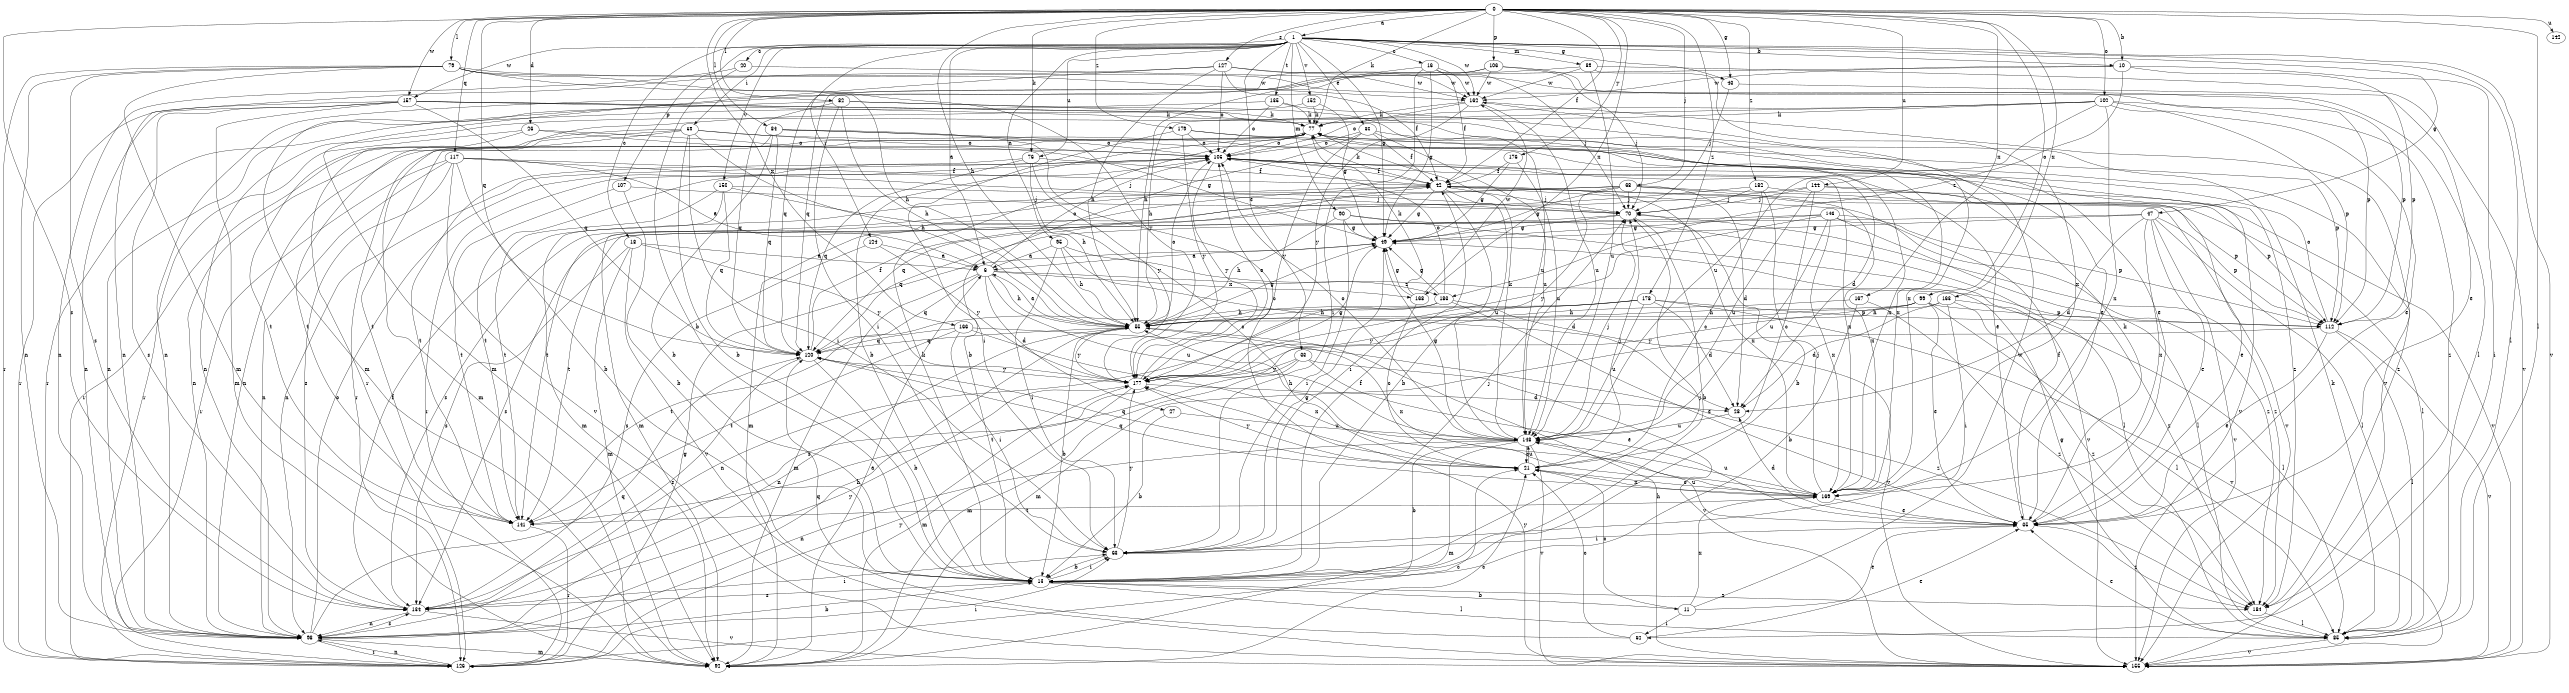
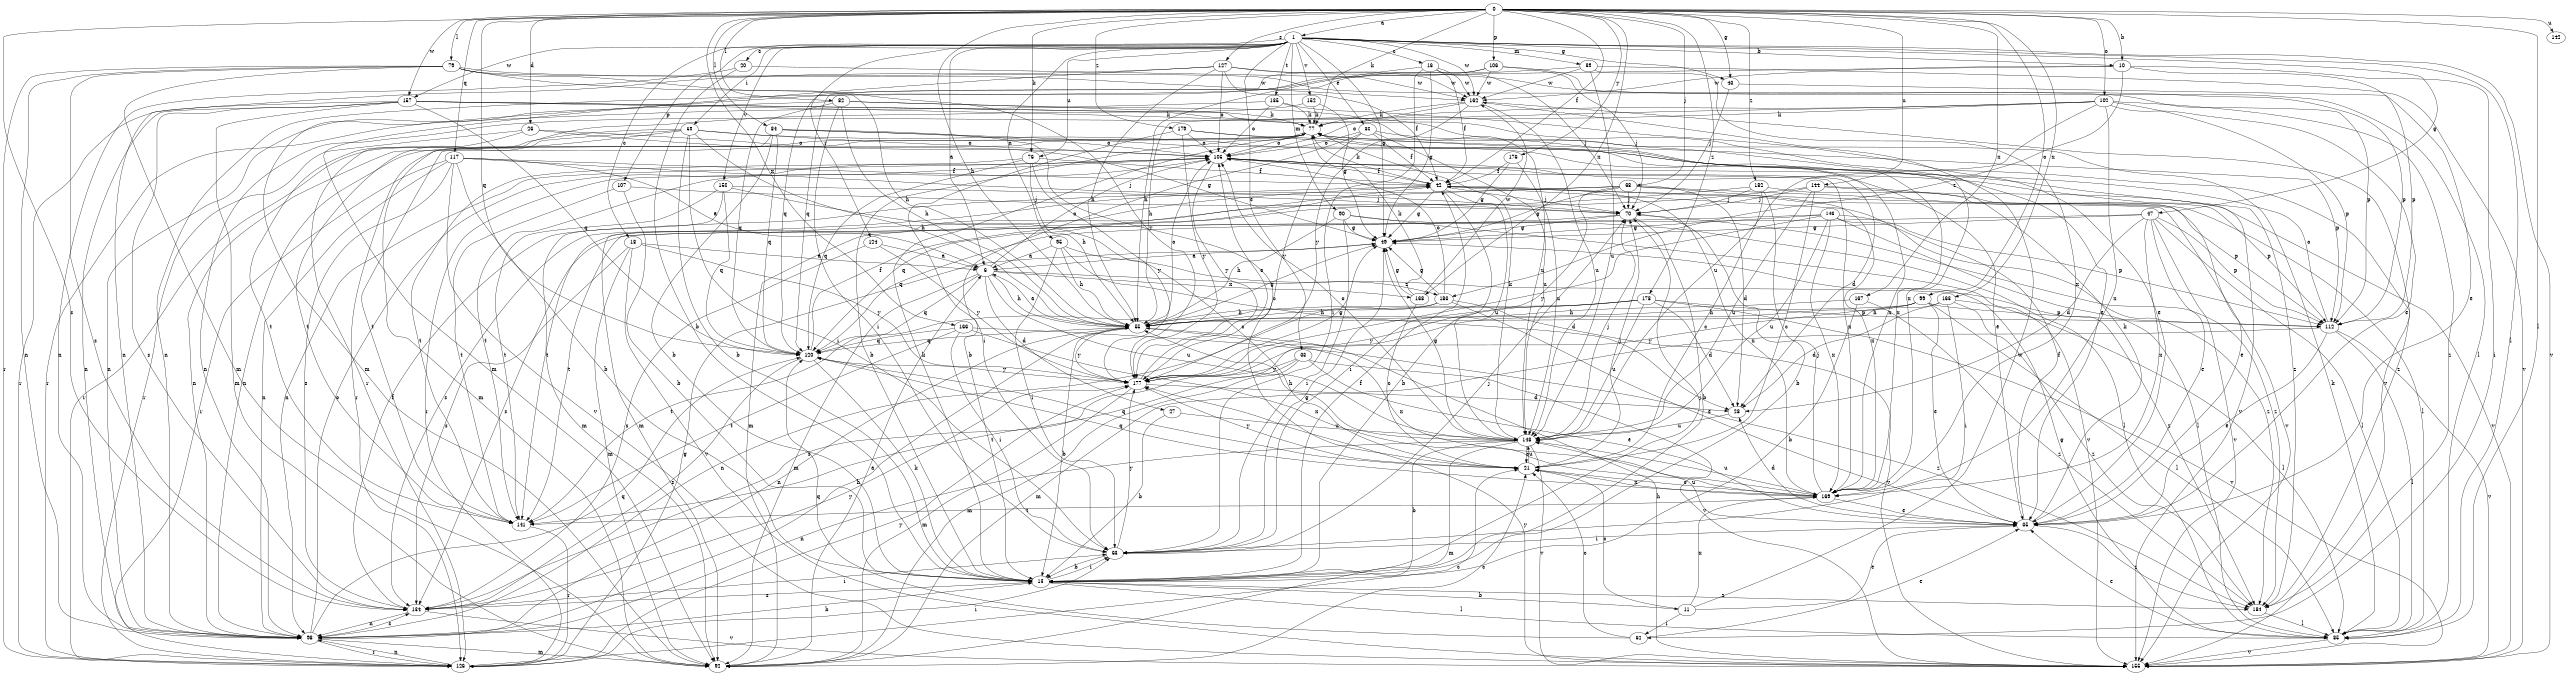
(916, 469) -> (916, 469)
